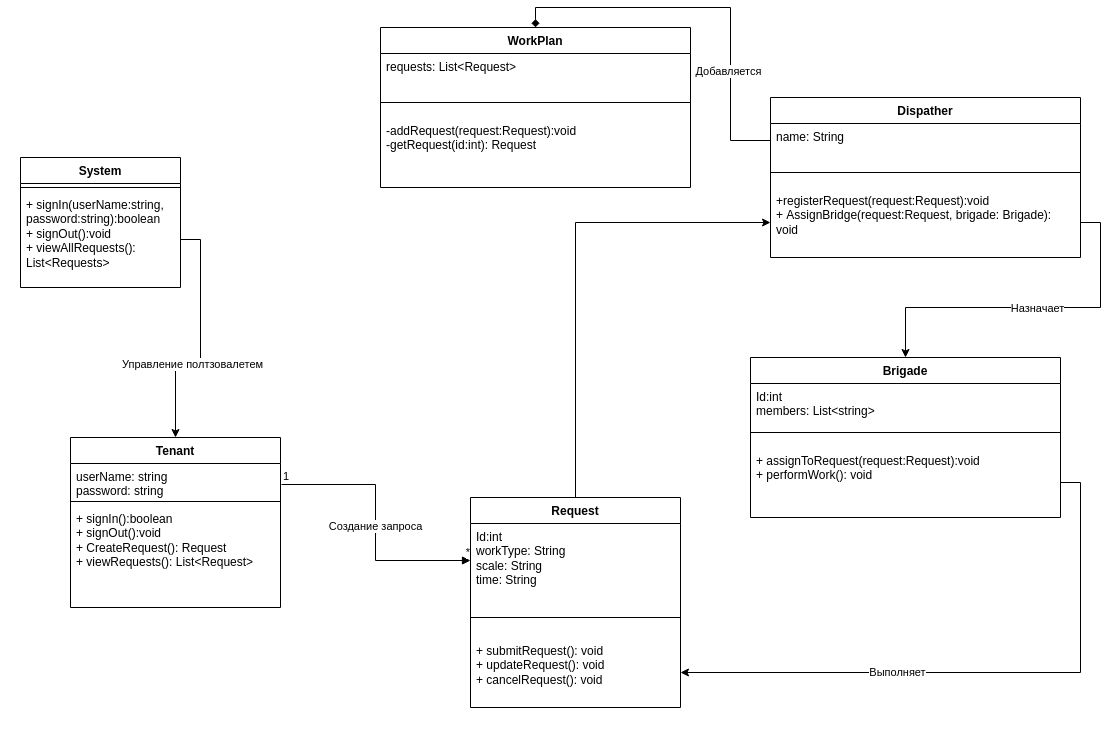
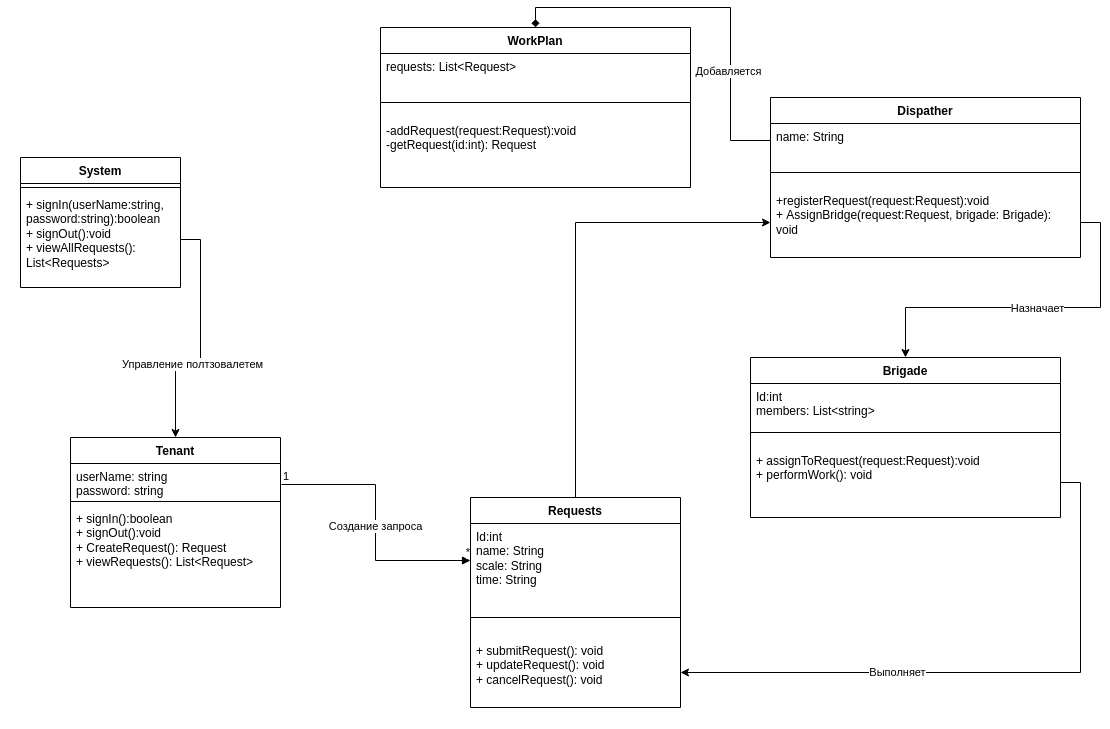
(576, 512) -> (576, 512)
(526, 559) -> (514, 559)
